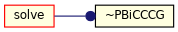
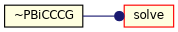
(70, 16) -> (99, 16)
